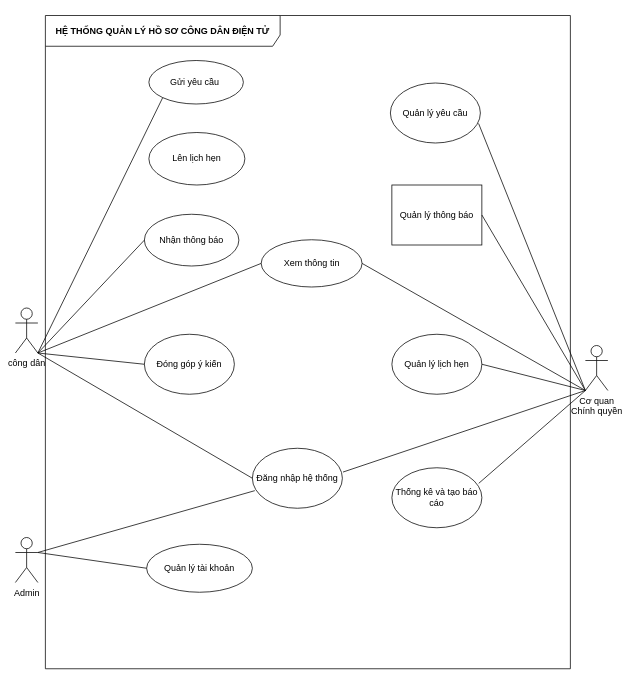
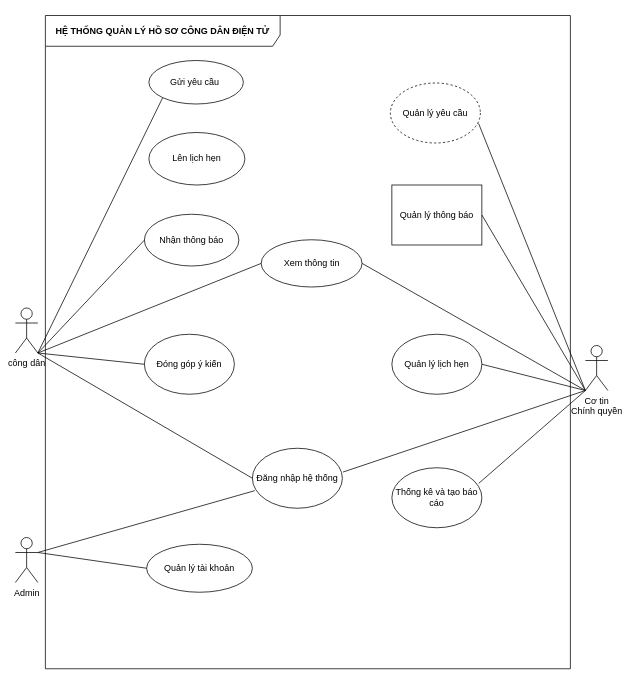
(435, 113) -> (435, 113)
(597, 406) -> (597, 406)
